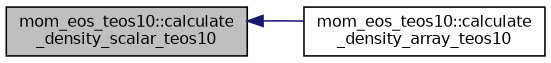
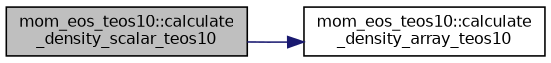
(284, 21) -> (268, 42)
